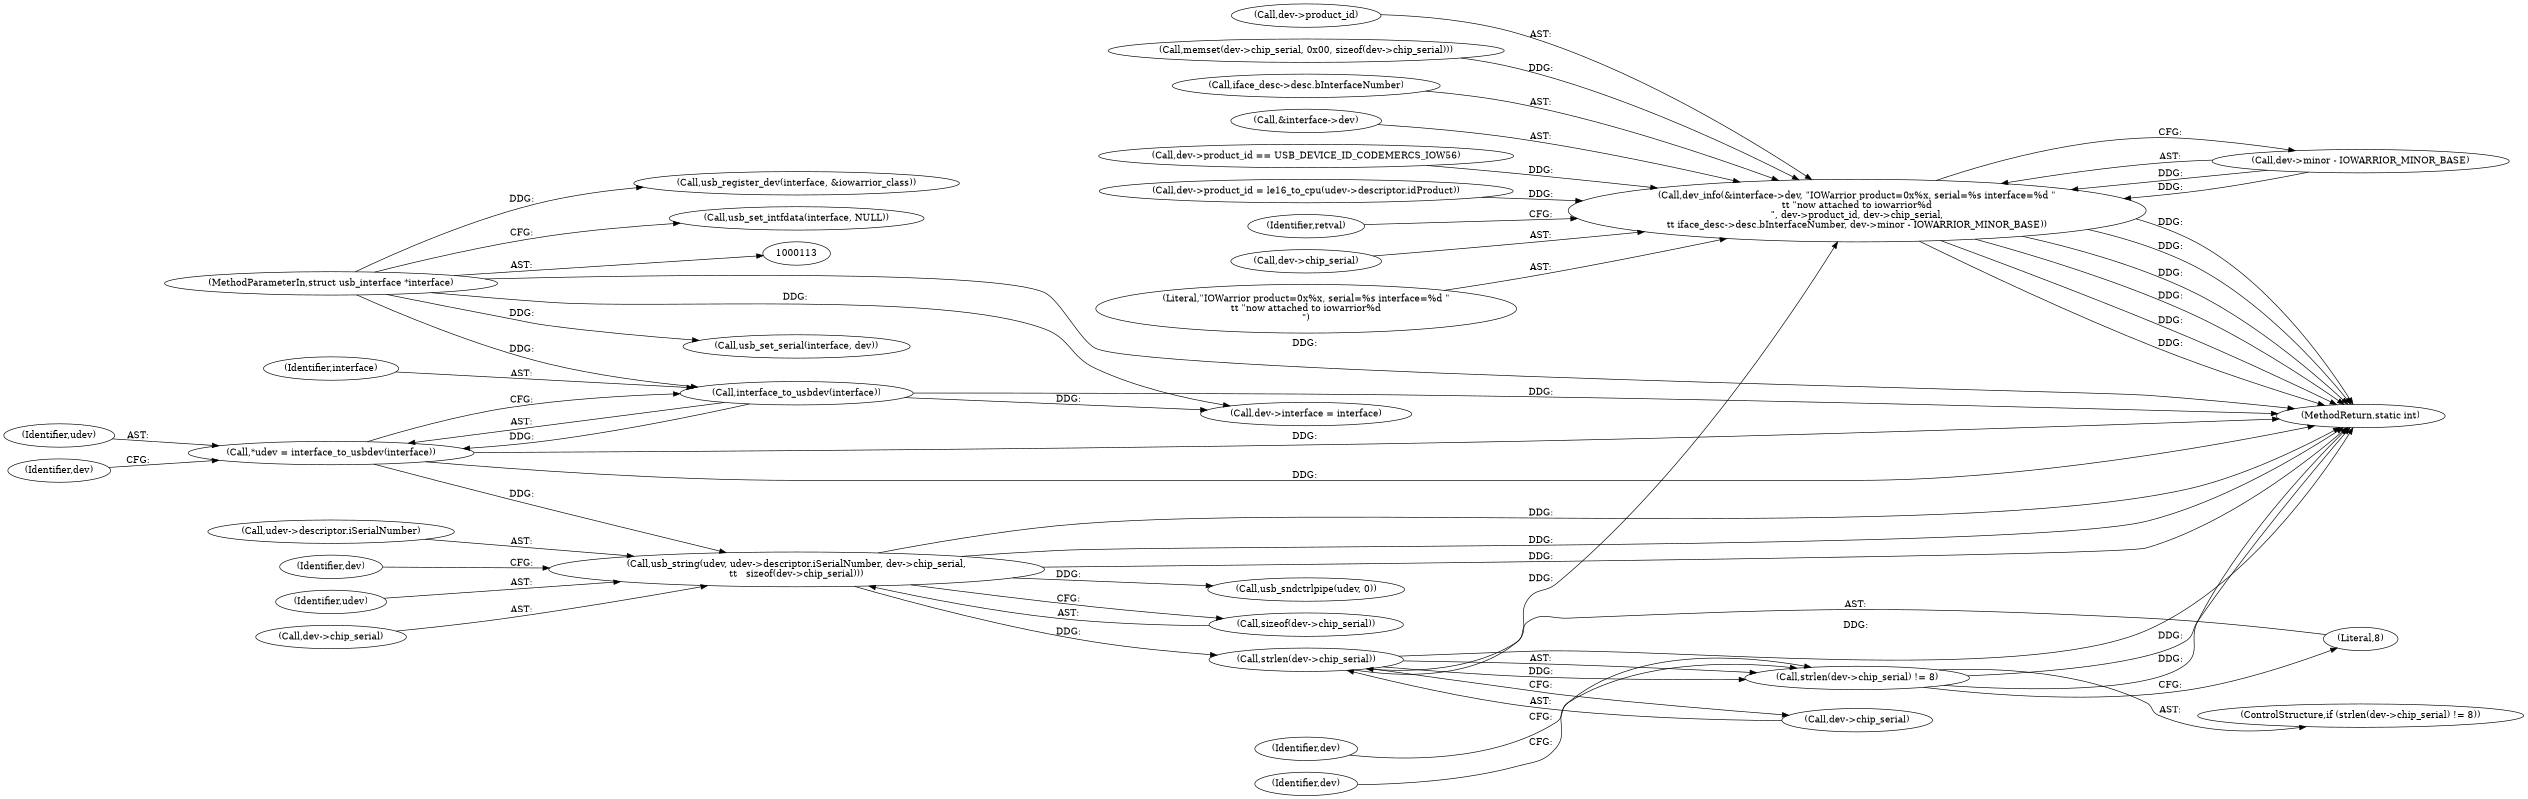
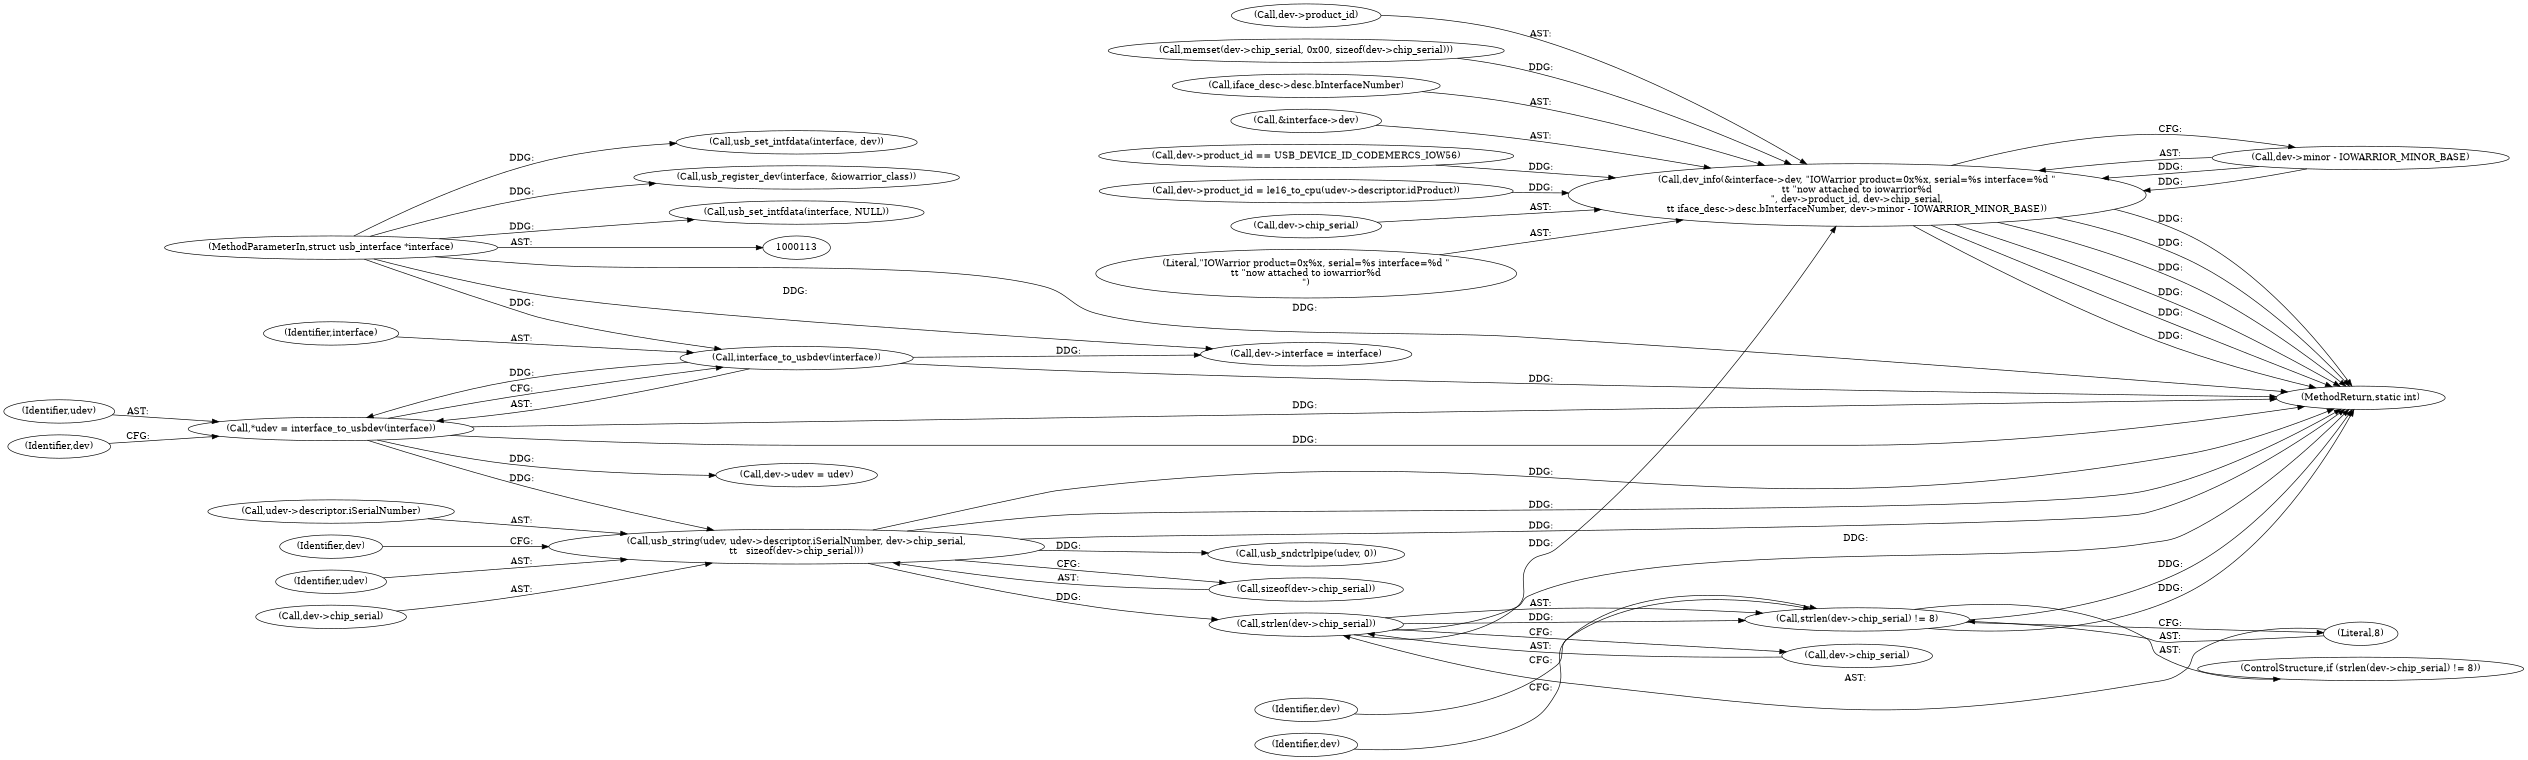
(1306, 226) -> none
(523, 233) -> (523, 227)
(797, 346) -> (797, 142)
none -> (797, 475)
none -> (2158, 641)
